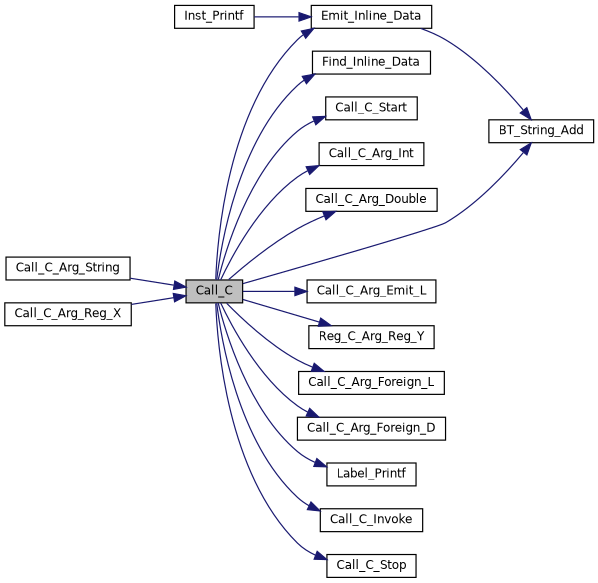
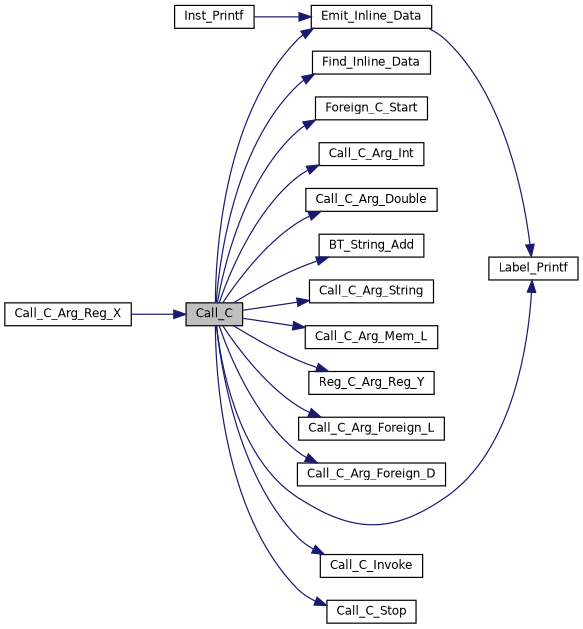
(477, 63) -> (500, 125)
(371, 108) -> (371, 108)
(152, 282) -> (270, 306)
(371, 291) -> (371, 337)
